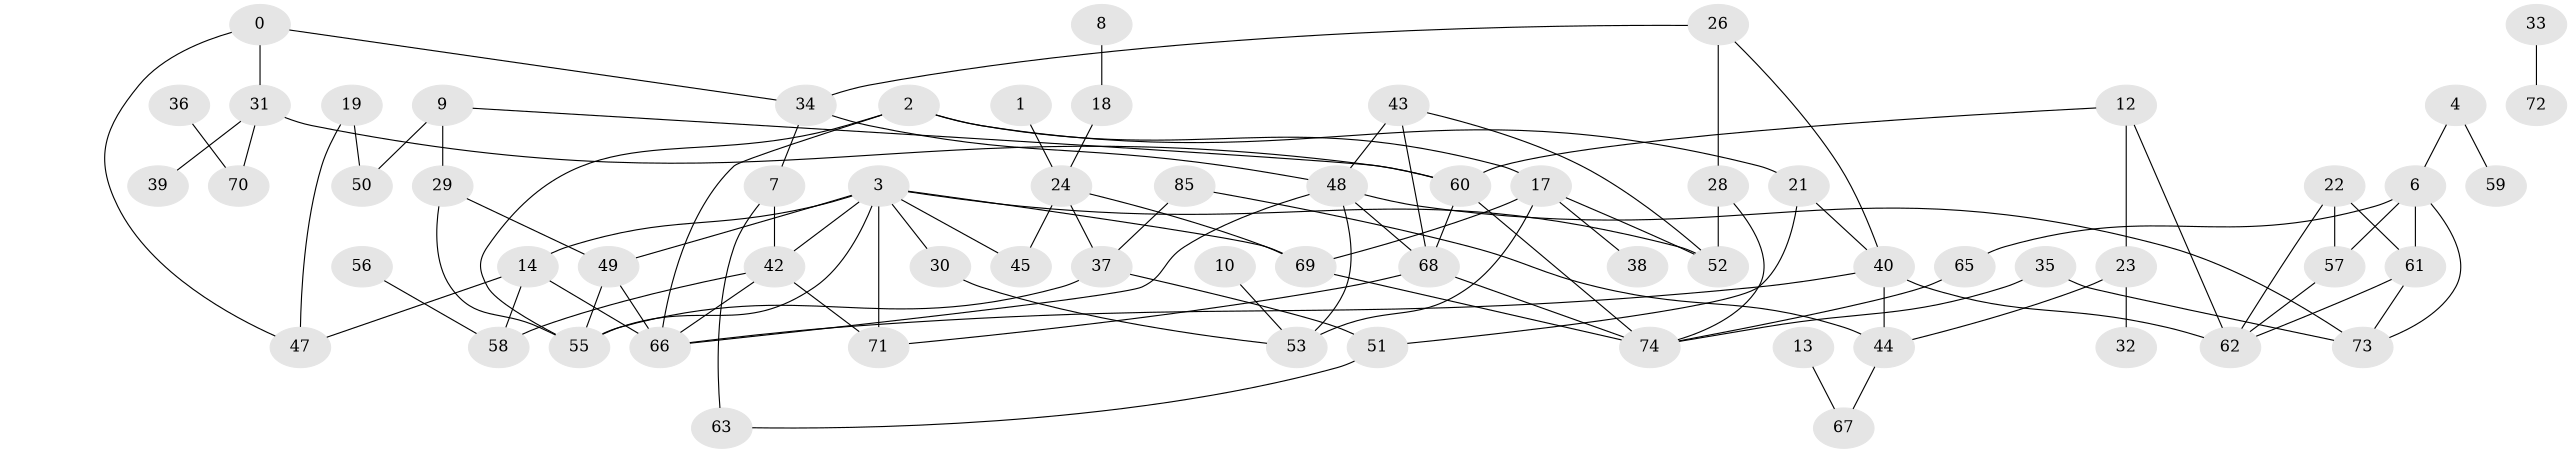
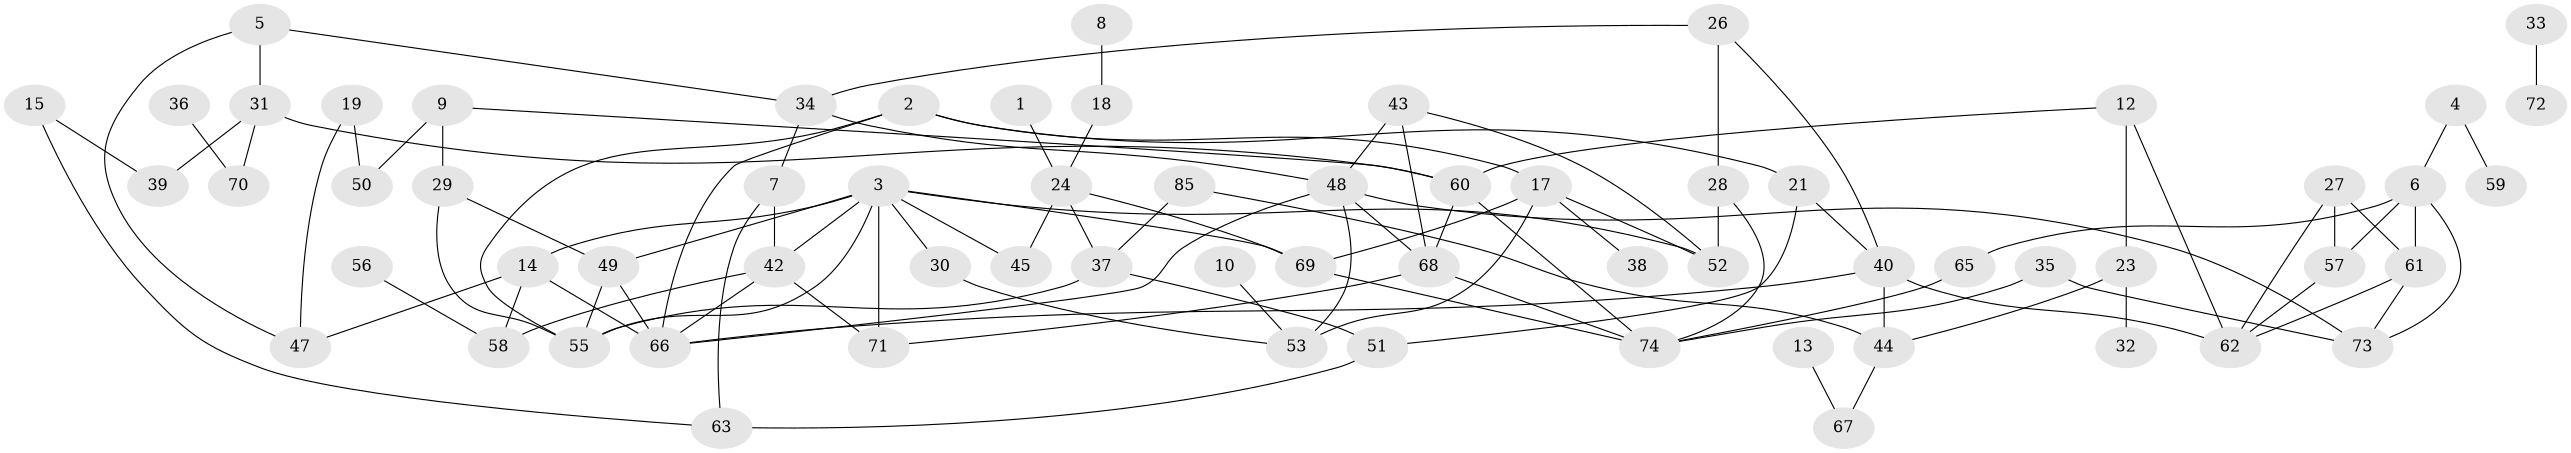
(260, 25) -> (260, 25)
none -> (35, 105)
(2335, 186) -> (2335, 186)
